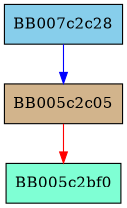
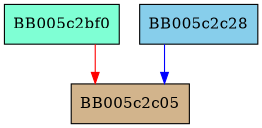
(63, 24) -> (199, 24)
(63, 138) -> (95, 58)
